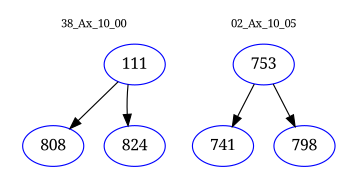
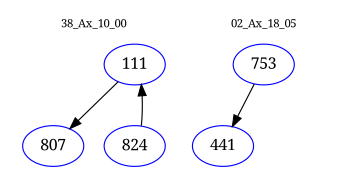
(264, 24) -> (264, 24)
(127, 99) -> (142, 111)
(53, 146) -> (53, 146)
(223, 146) -> (223, 146)
(304, 146) -> none
